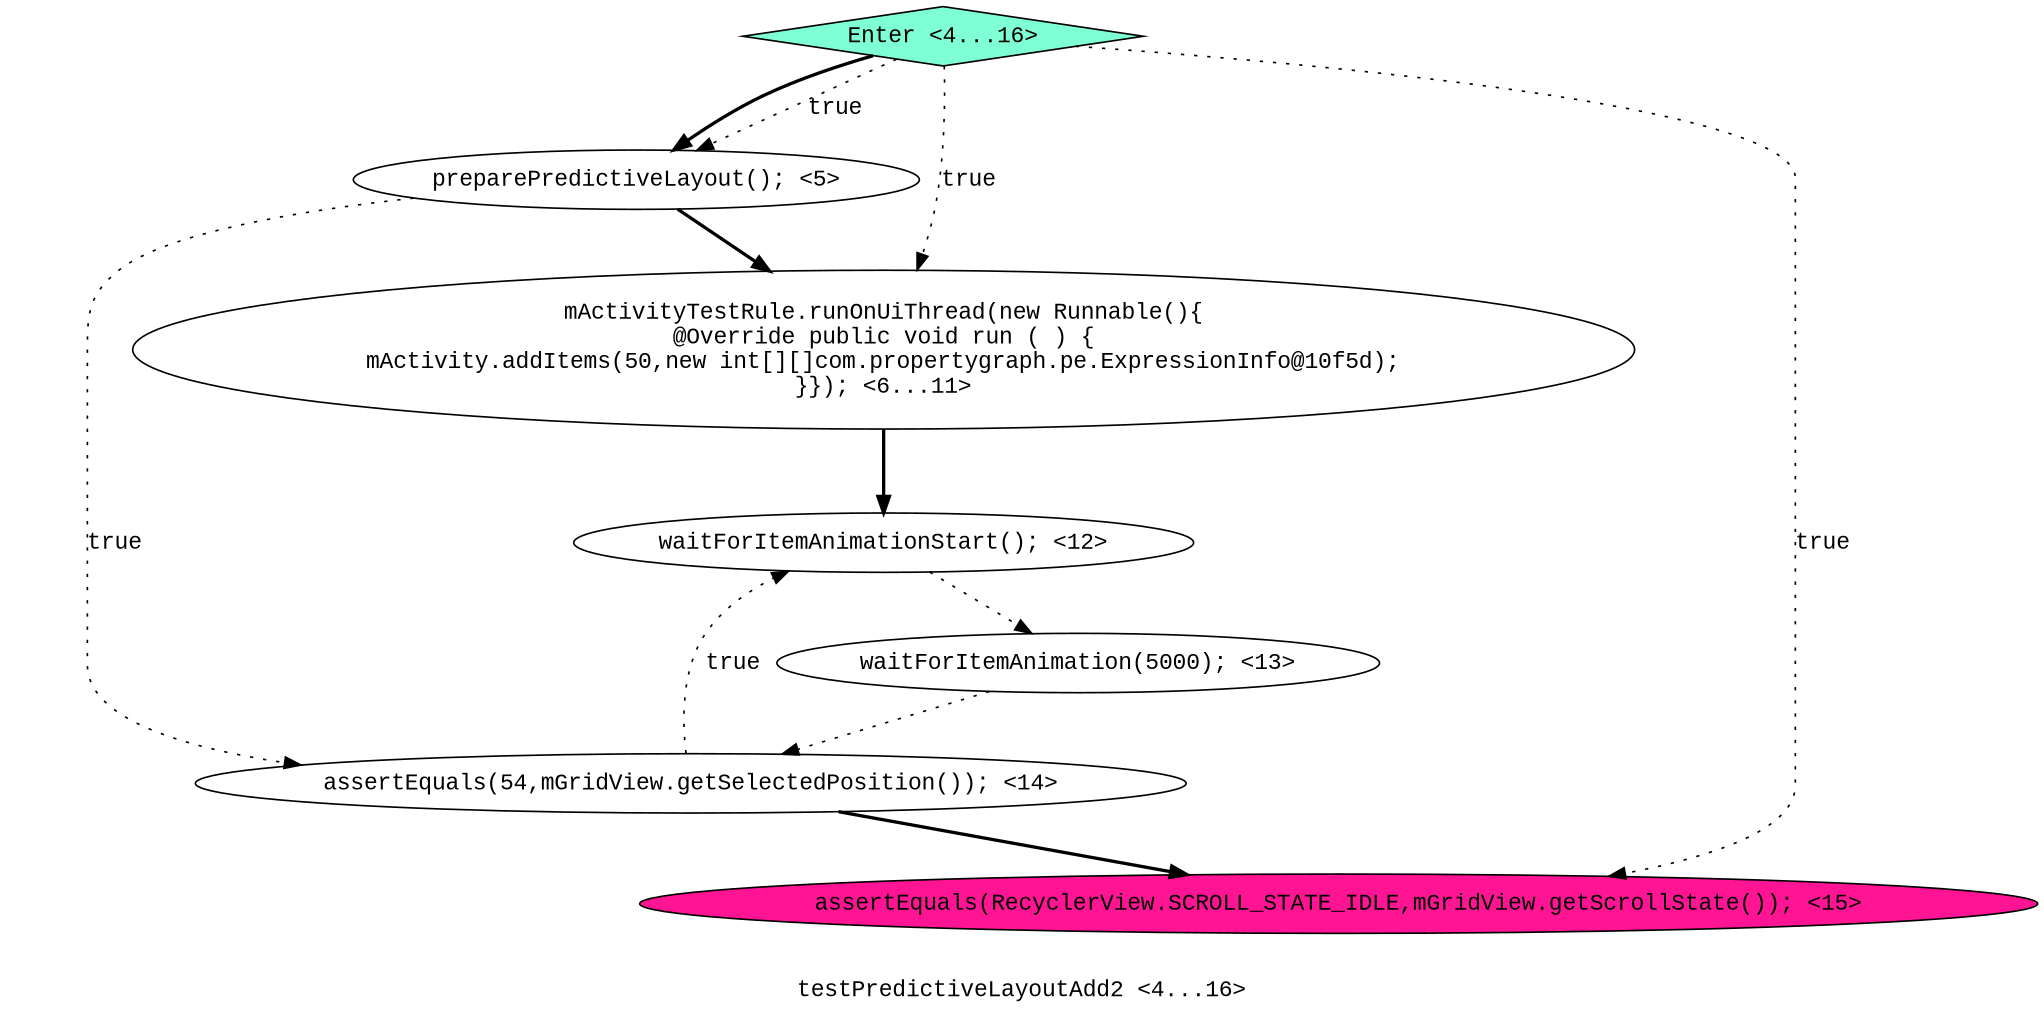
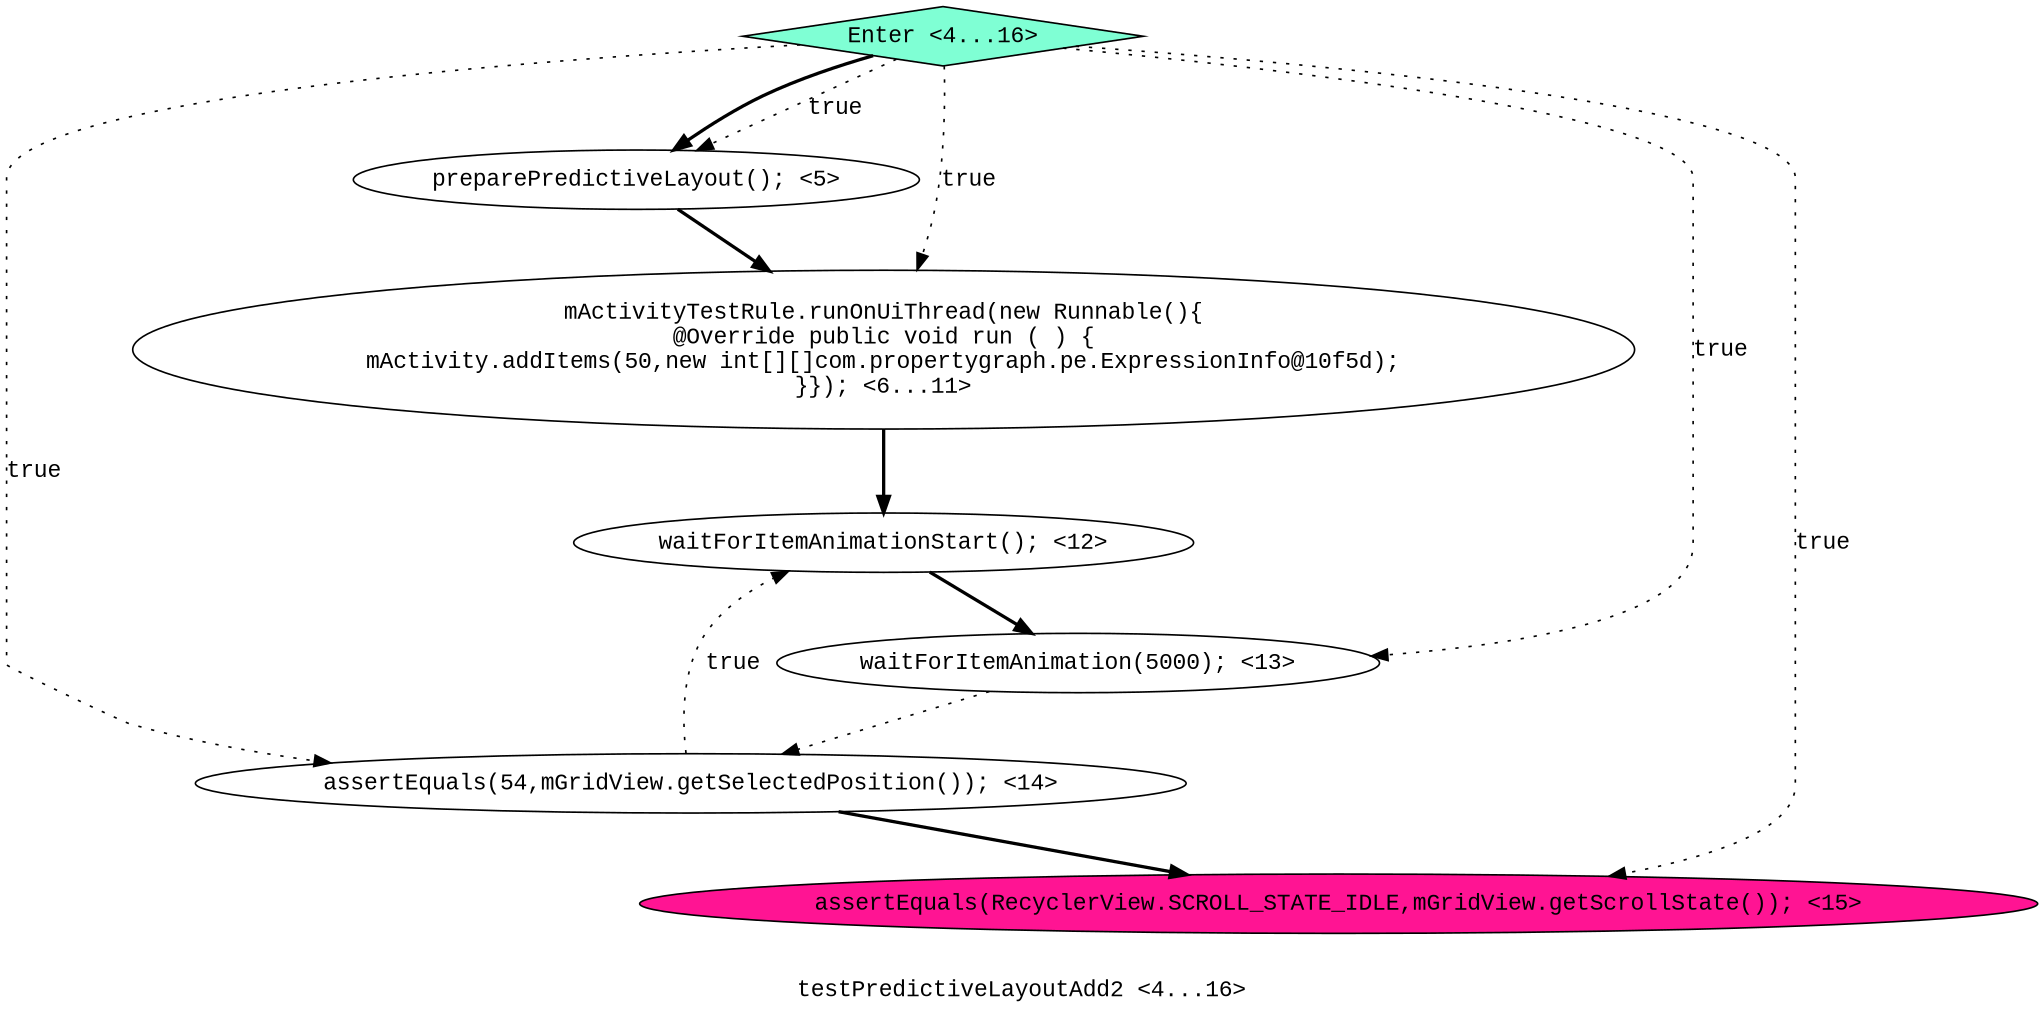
none -> (1693, 206)
(87, 426) -> (8, 176)
(974, 598) -> (974, 598)
